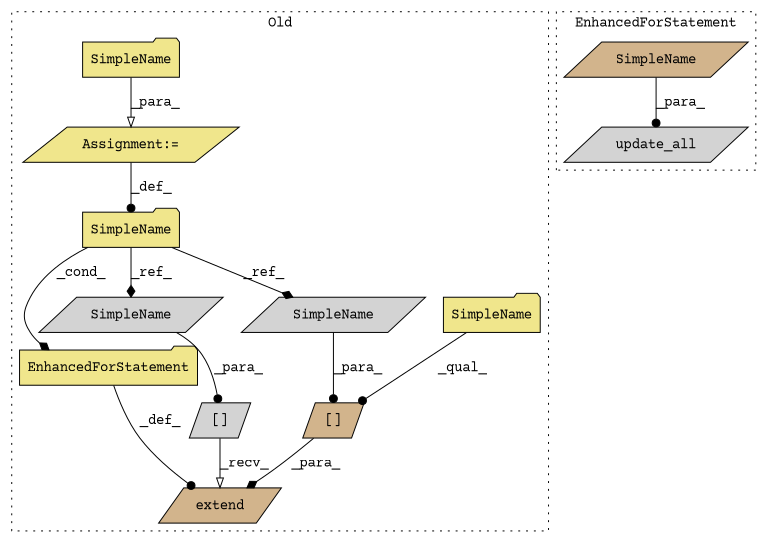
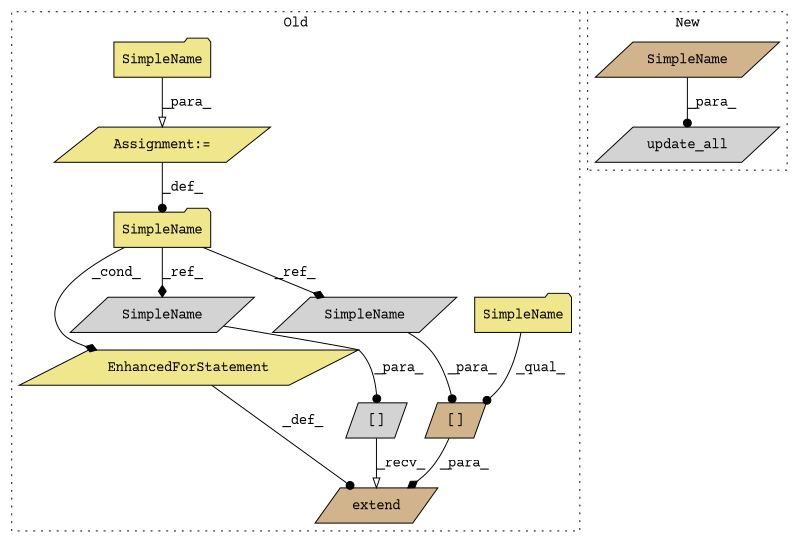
(656, 23) -> (687, 23)
(109, 368) -> (189, 368)
